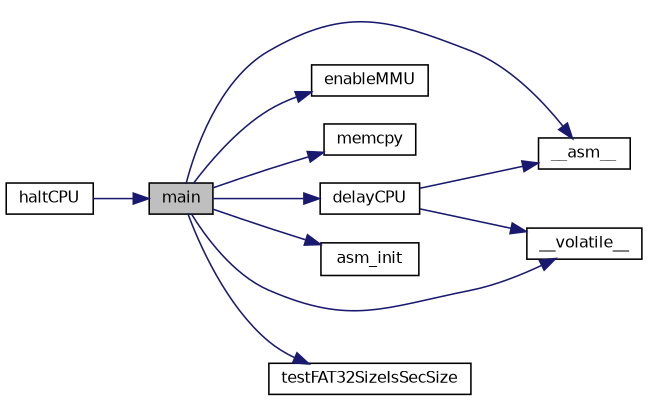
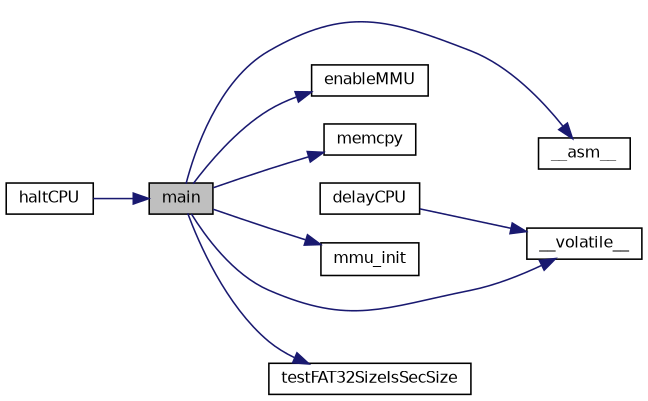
(471, 177) -> none
(259, 199) -> none
(370, 259) -> (370, 259)
